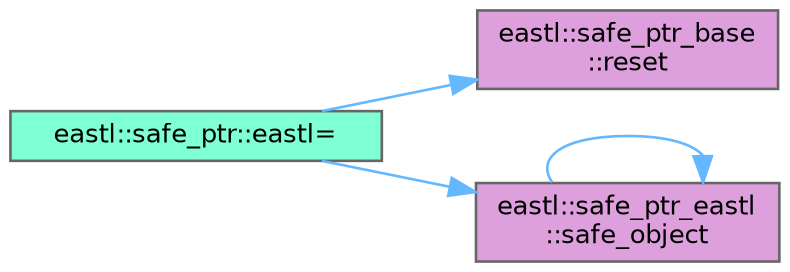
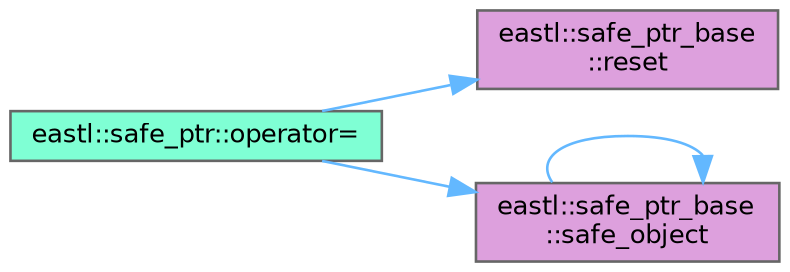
(196, 136) -> (196, 136)
(628, 222) -> (628, 222)
